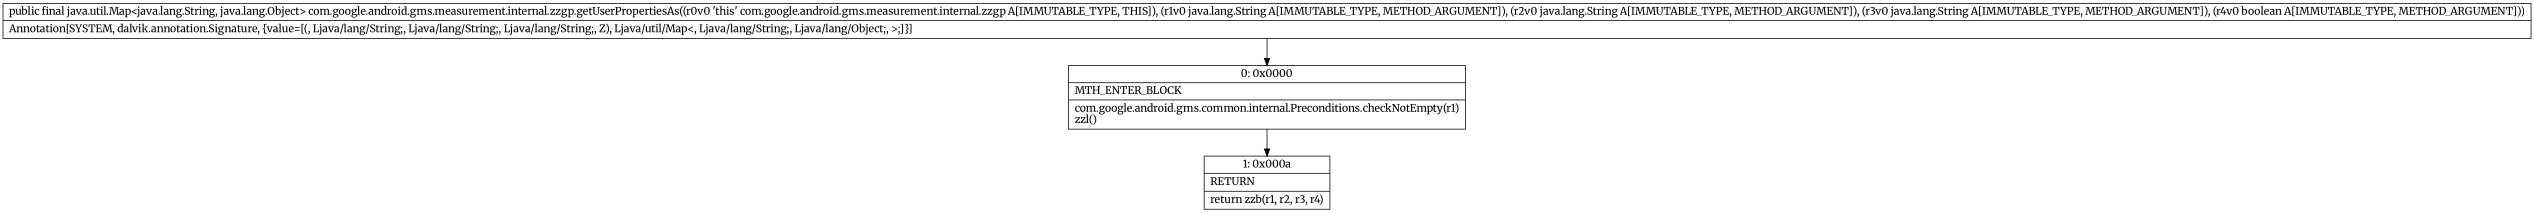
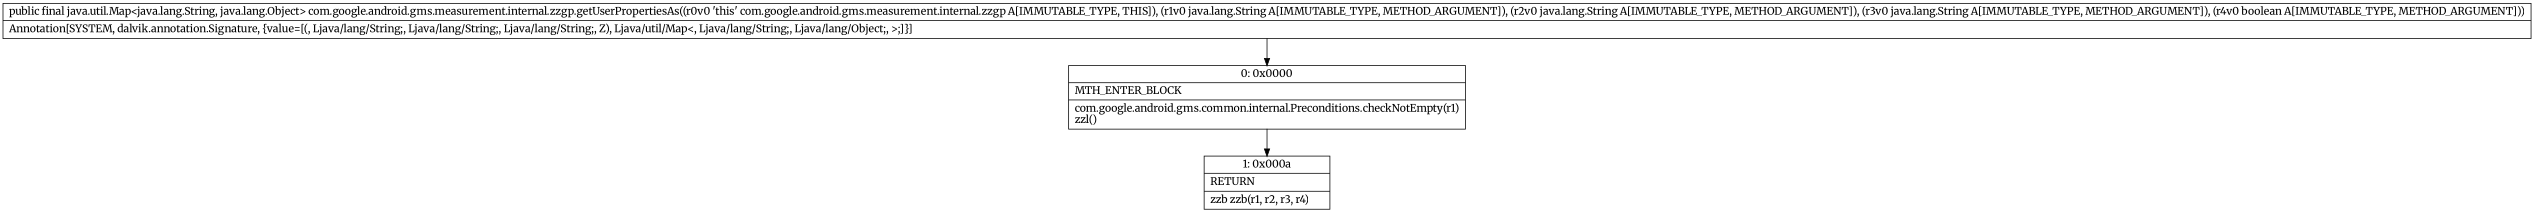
(1267, 200) -> (1260, 200)
